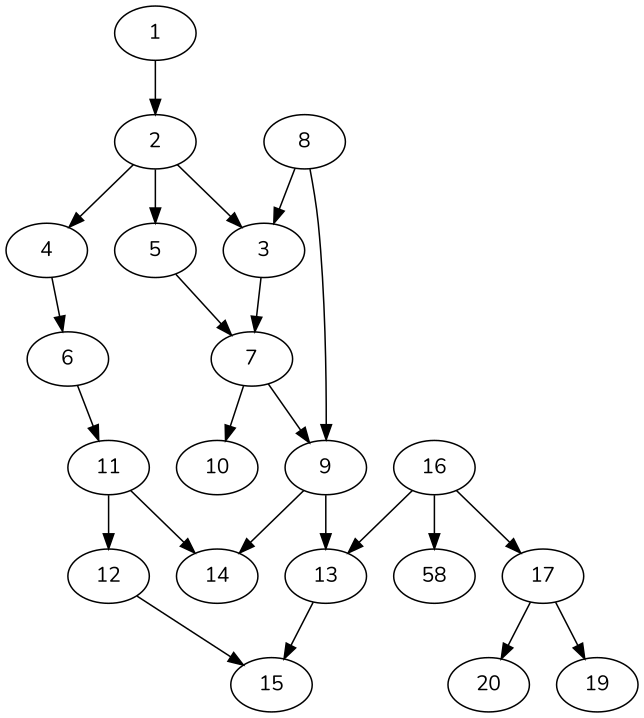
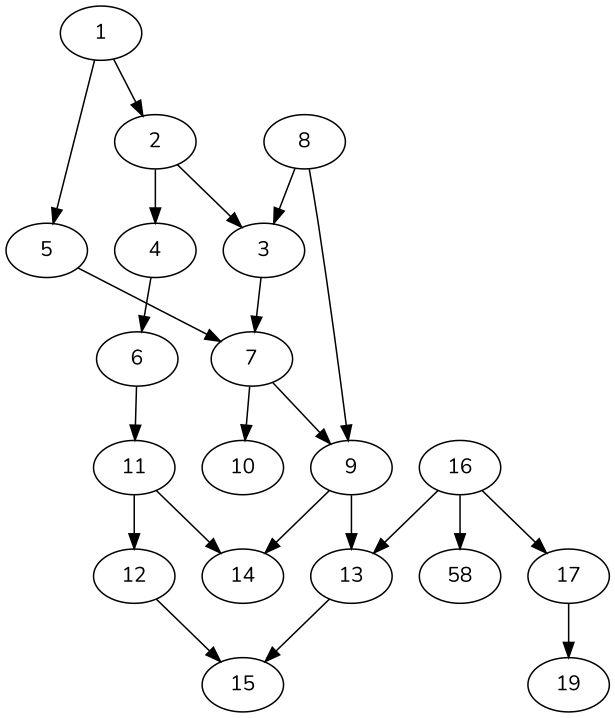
(155, 189) -> (76, 134)
(489, 685) -> none
